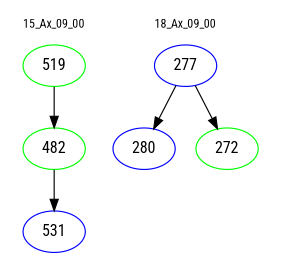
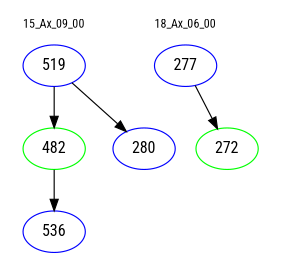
(186, 25) -> (186, 25)
(54, 66) -> (54, 66)
(168, 102) -> (87, 96)
(54, 232) -> (54, 232)
